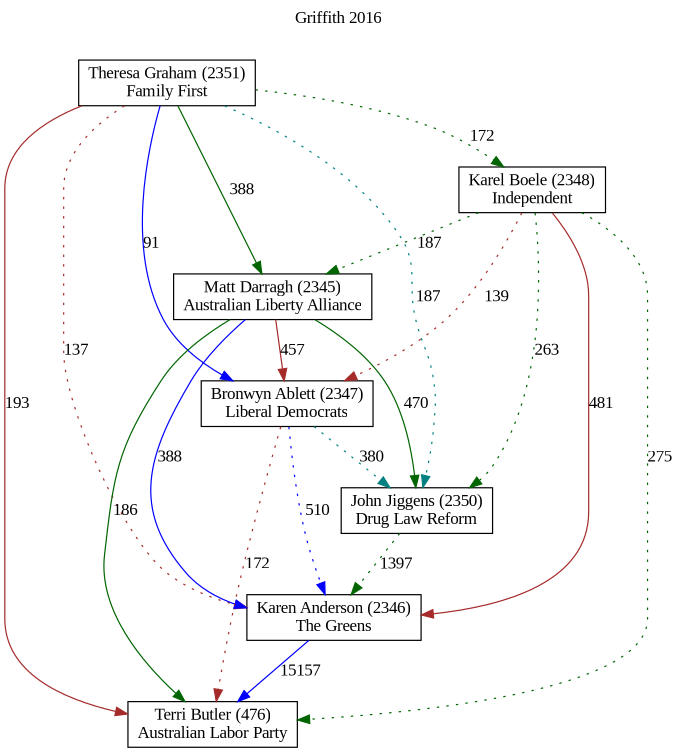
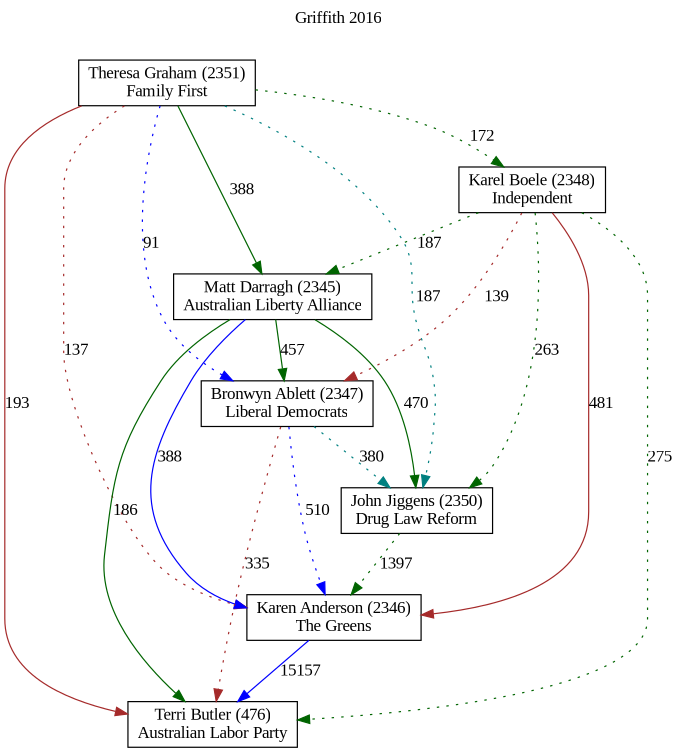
(145, 254) -> (145, 254)
(279, 344) -> (279, 344)
(258, 564) -> (258, 564)
